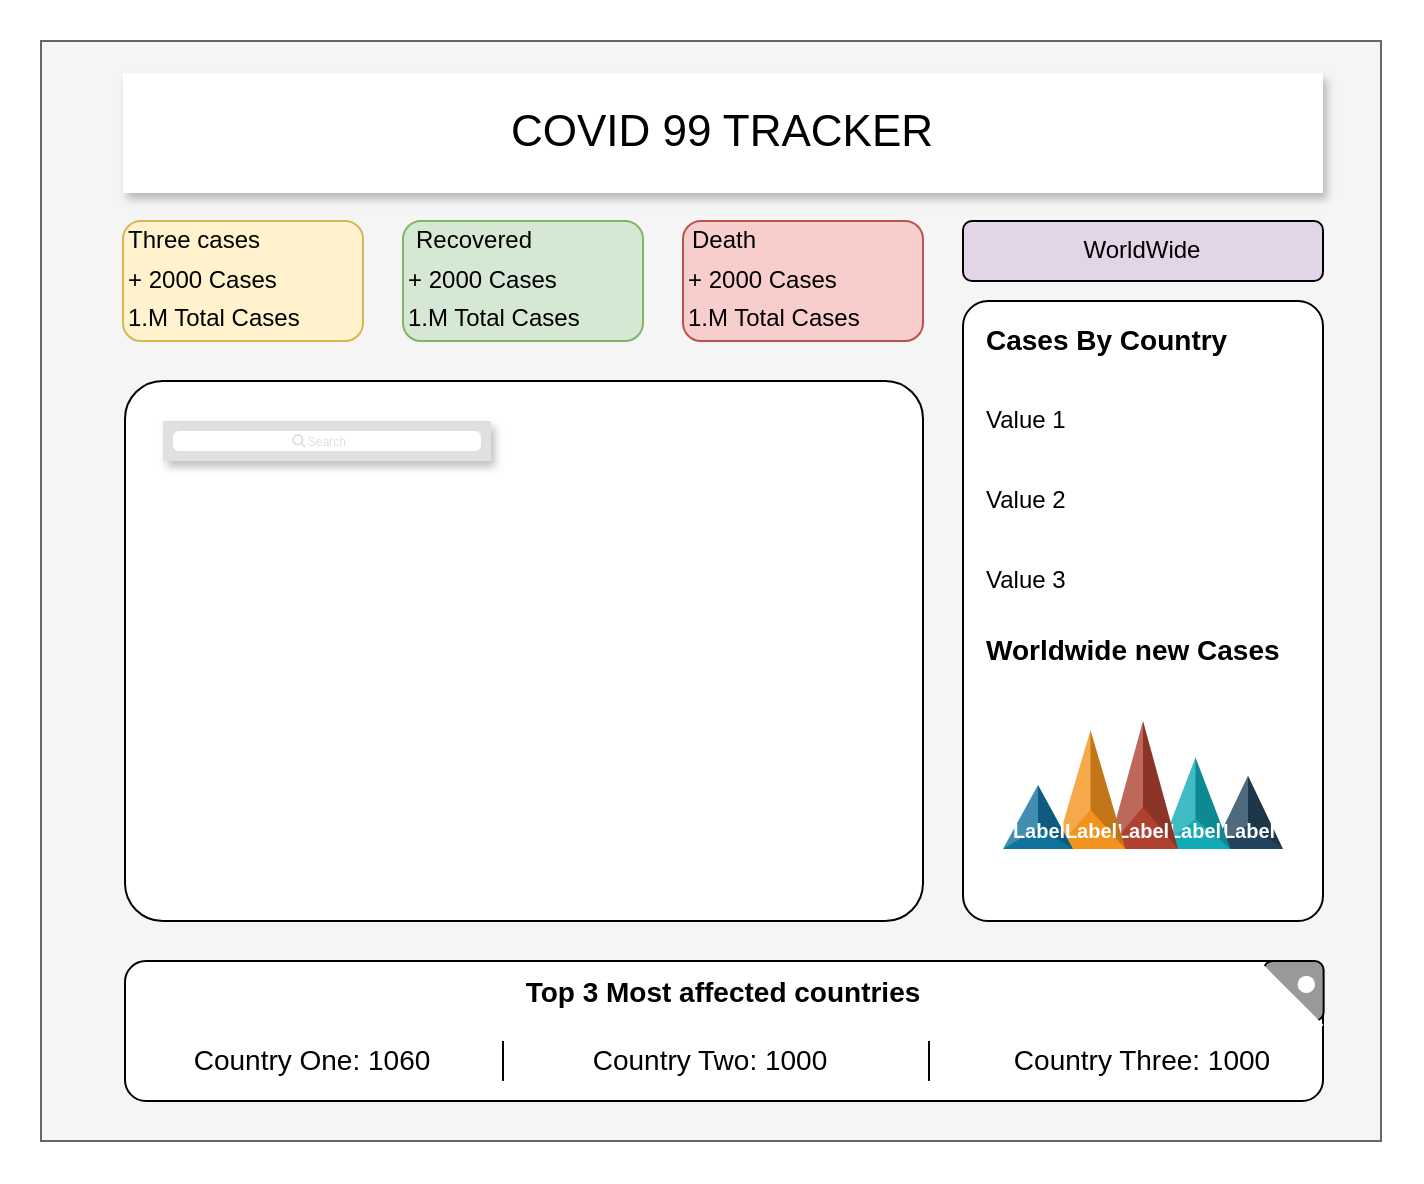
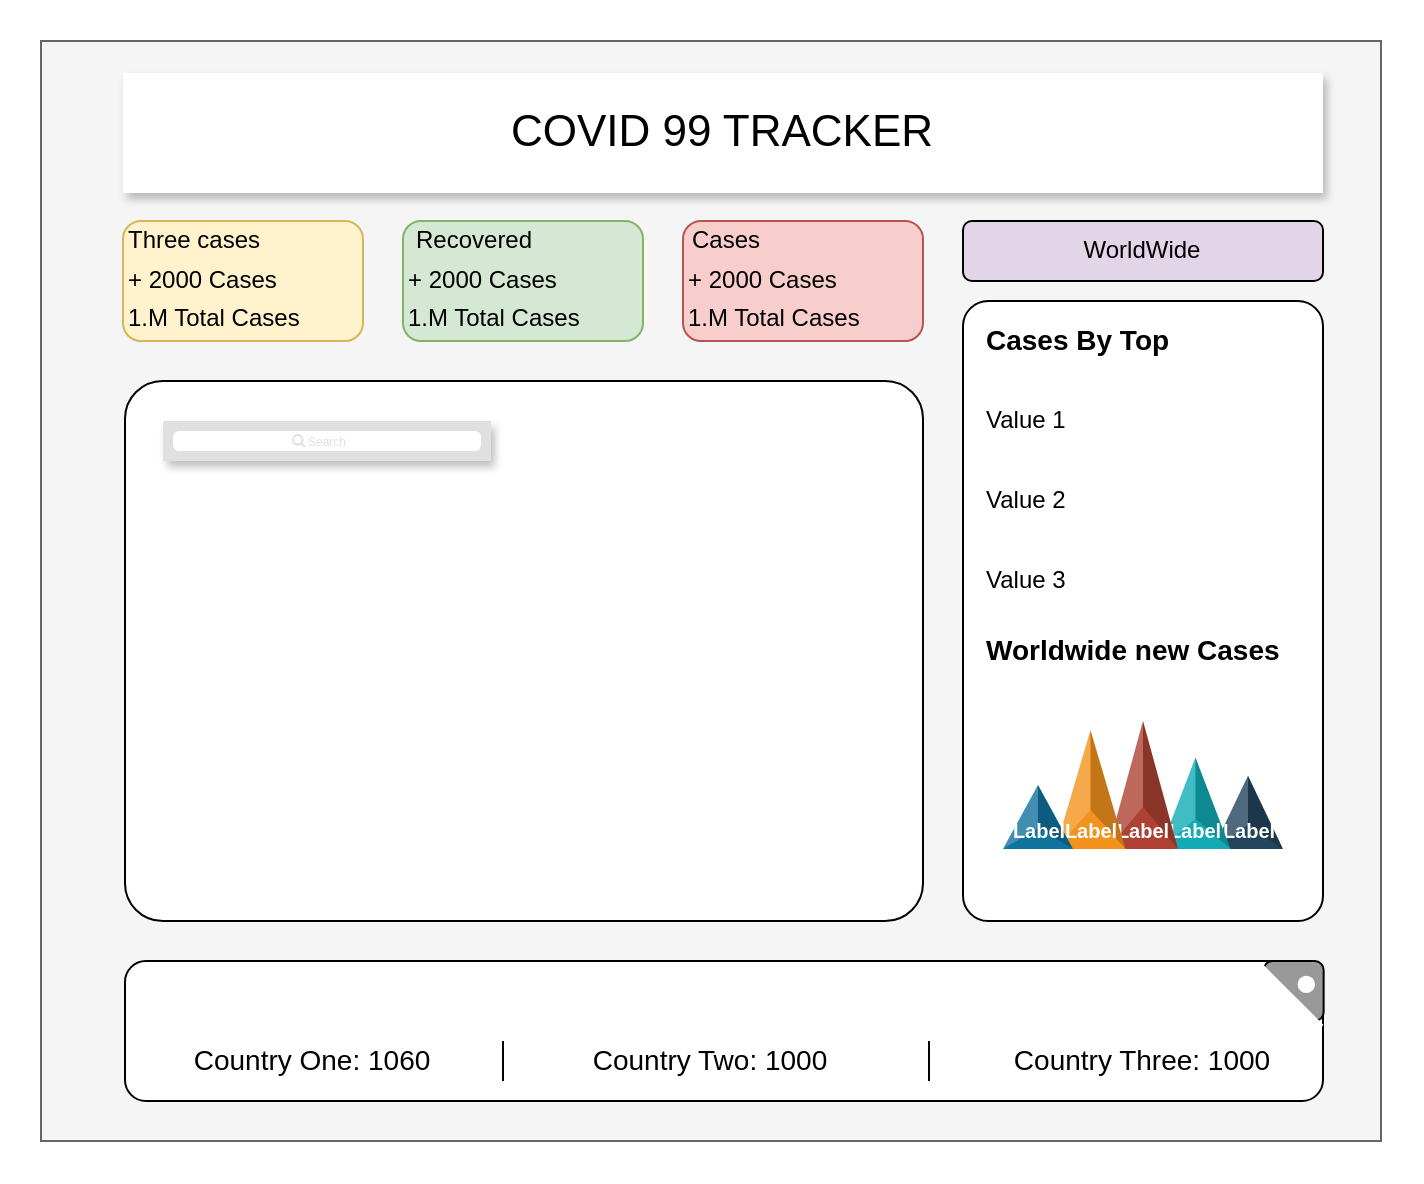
(727, 241) -> (727, 241)
(1105, 341) -> (1074, 341)
(724, 993) -> none
